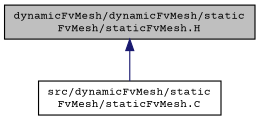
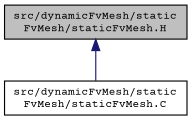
(130, 22) -> (96, 22)
